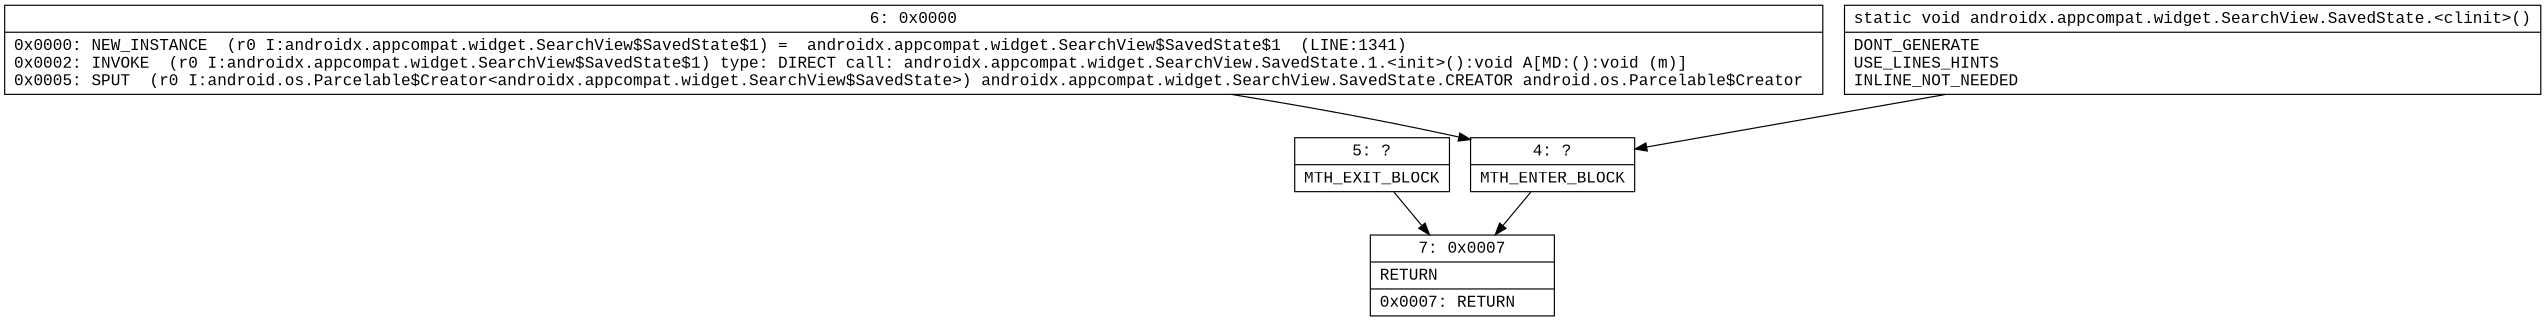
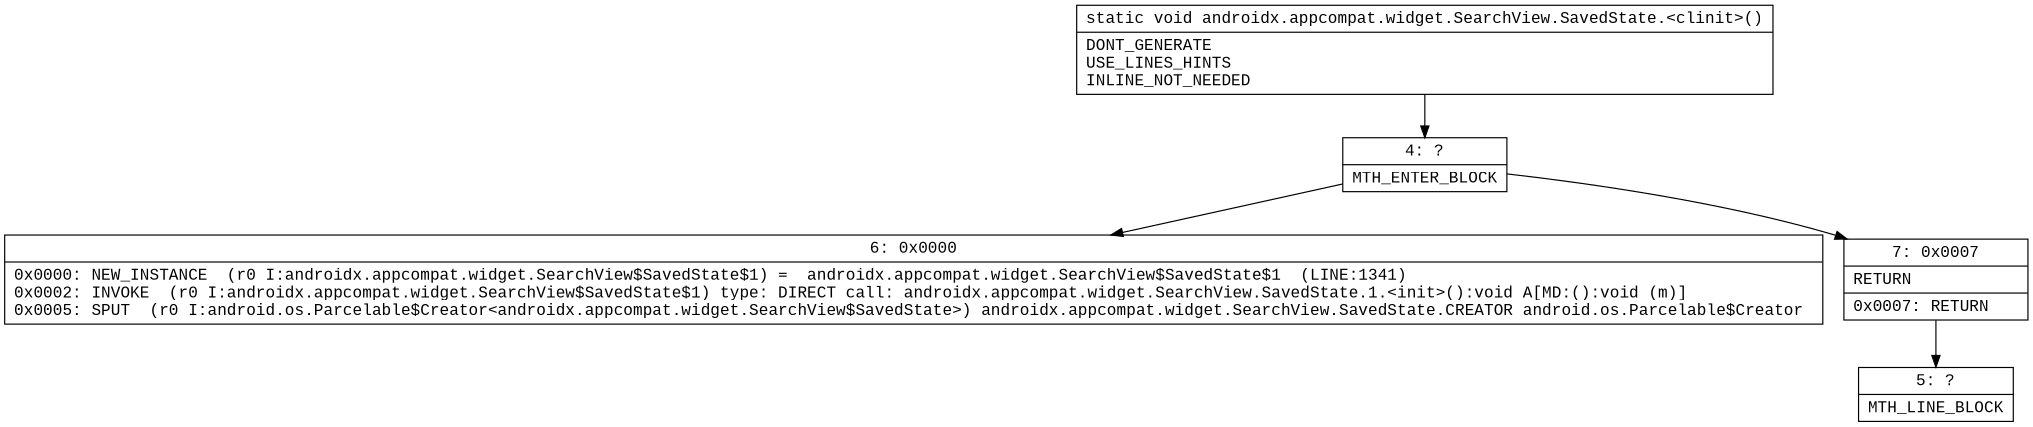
(1345, 114) -> (1233, 208)
(1372, 178) -> (1936, 407)
(1408, 209) -> (1936, 338)
